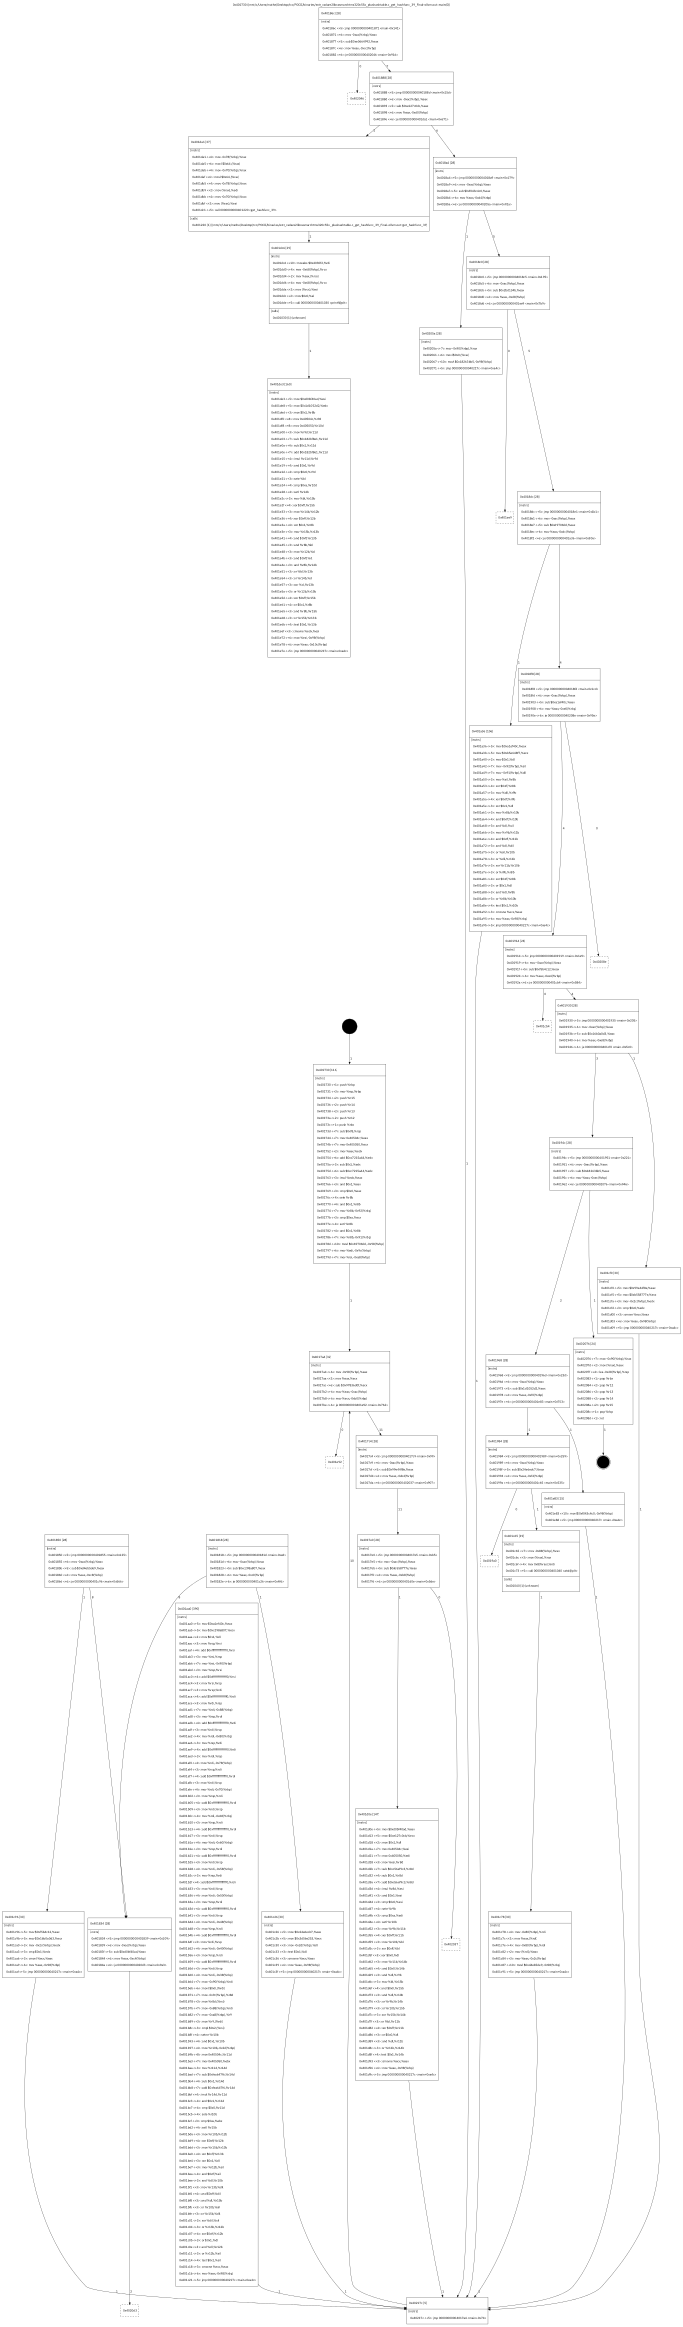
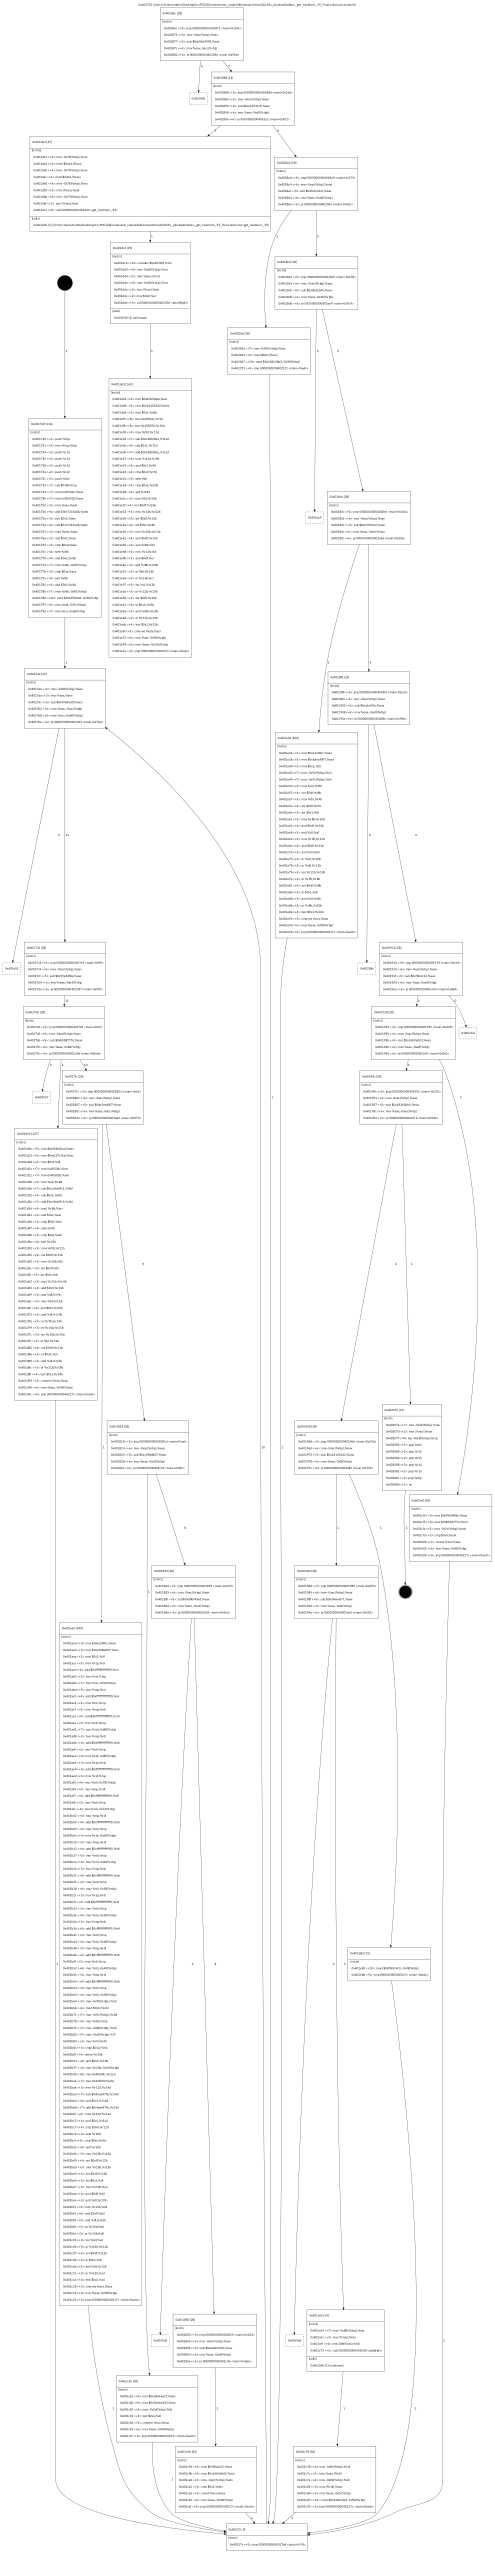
none -> (103, 1097)
(108, 1752) -> (204, 1965)
